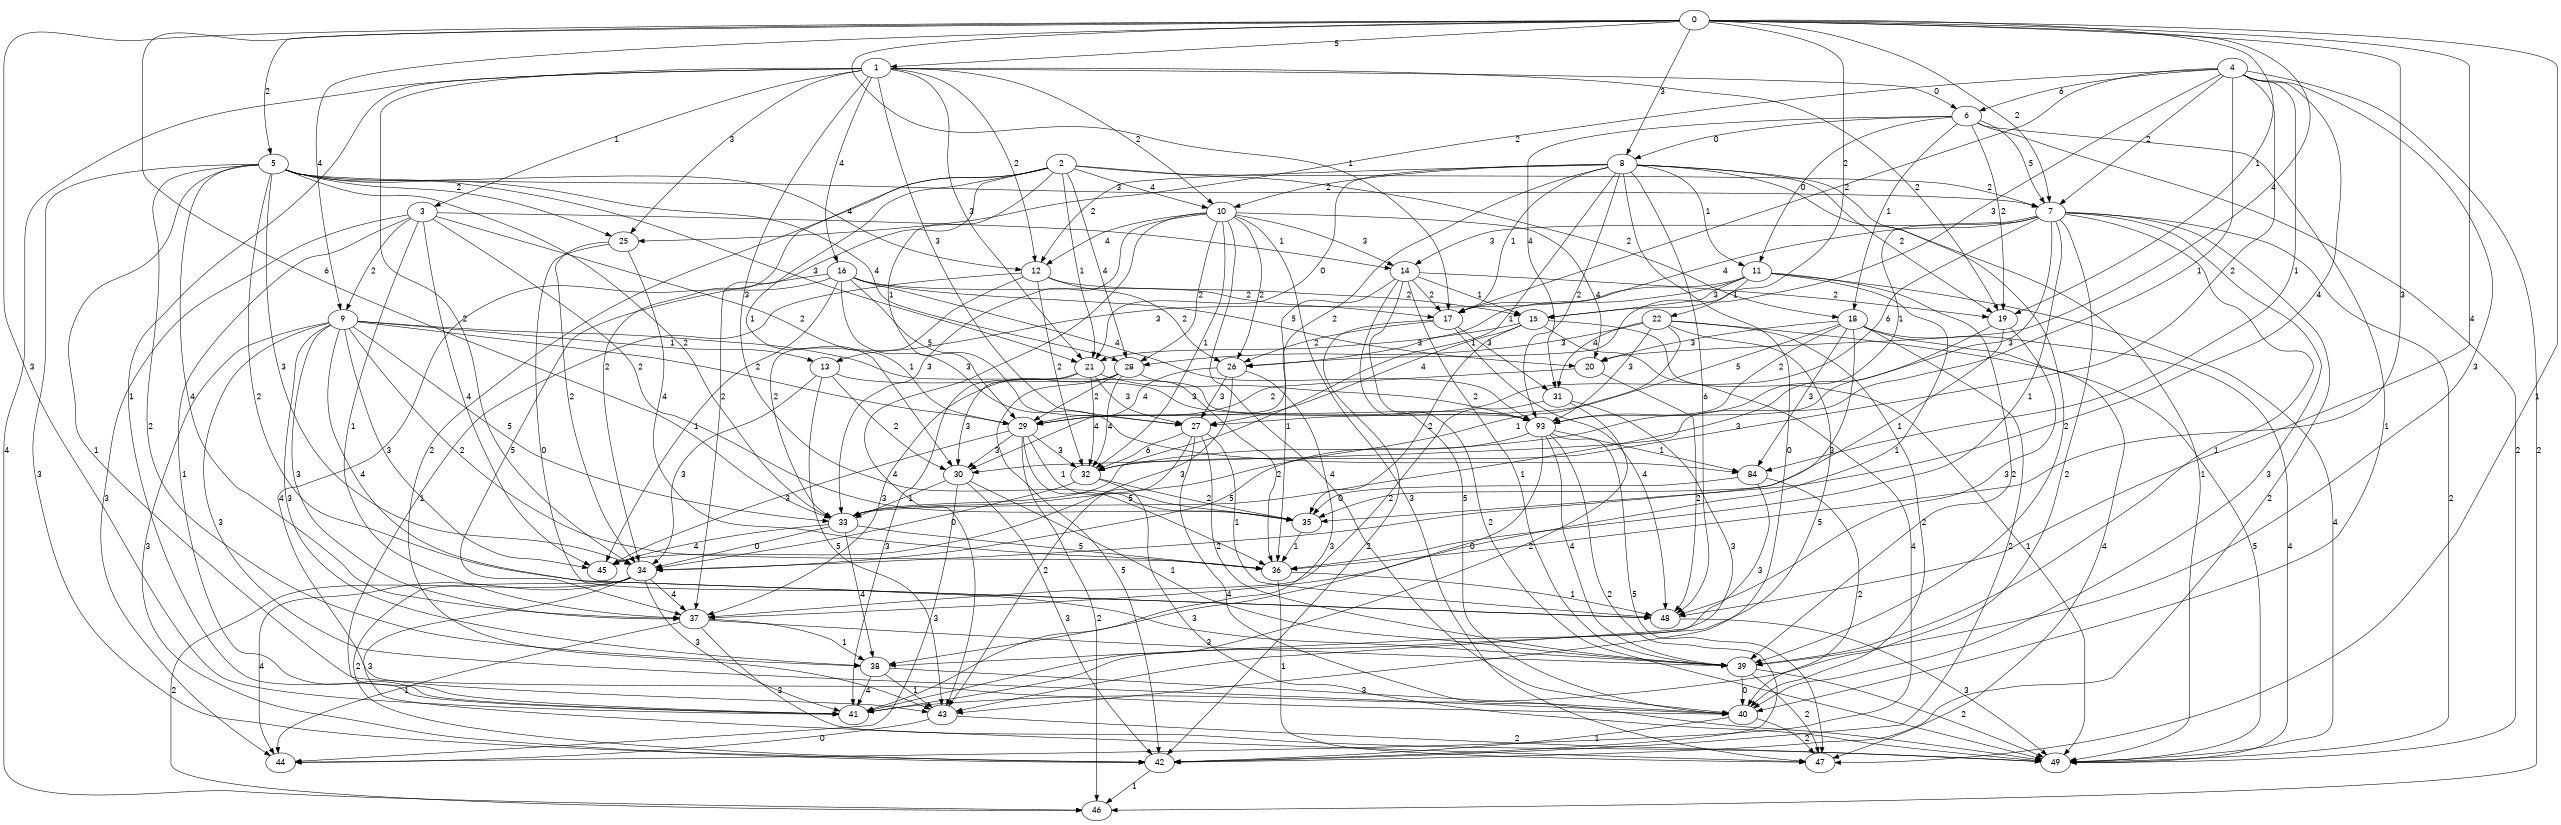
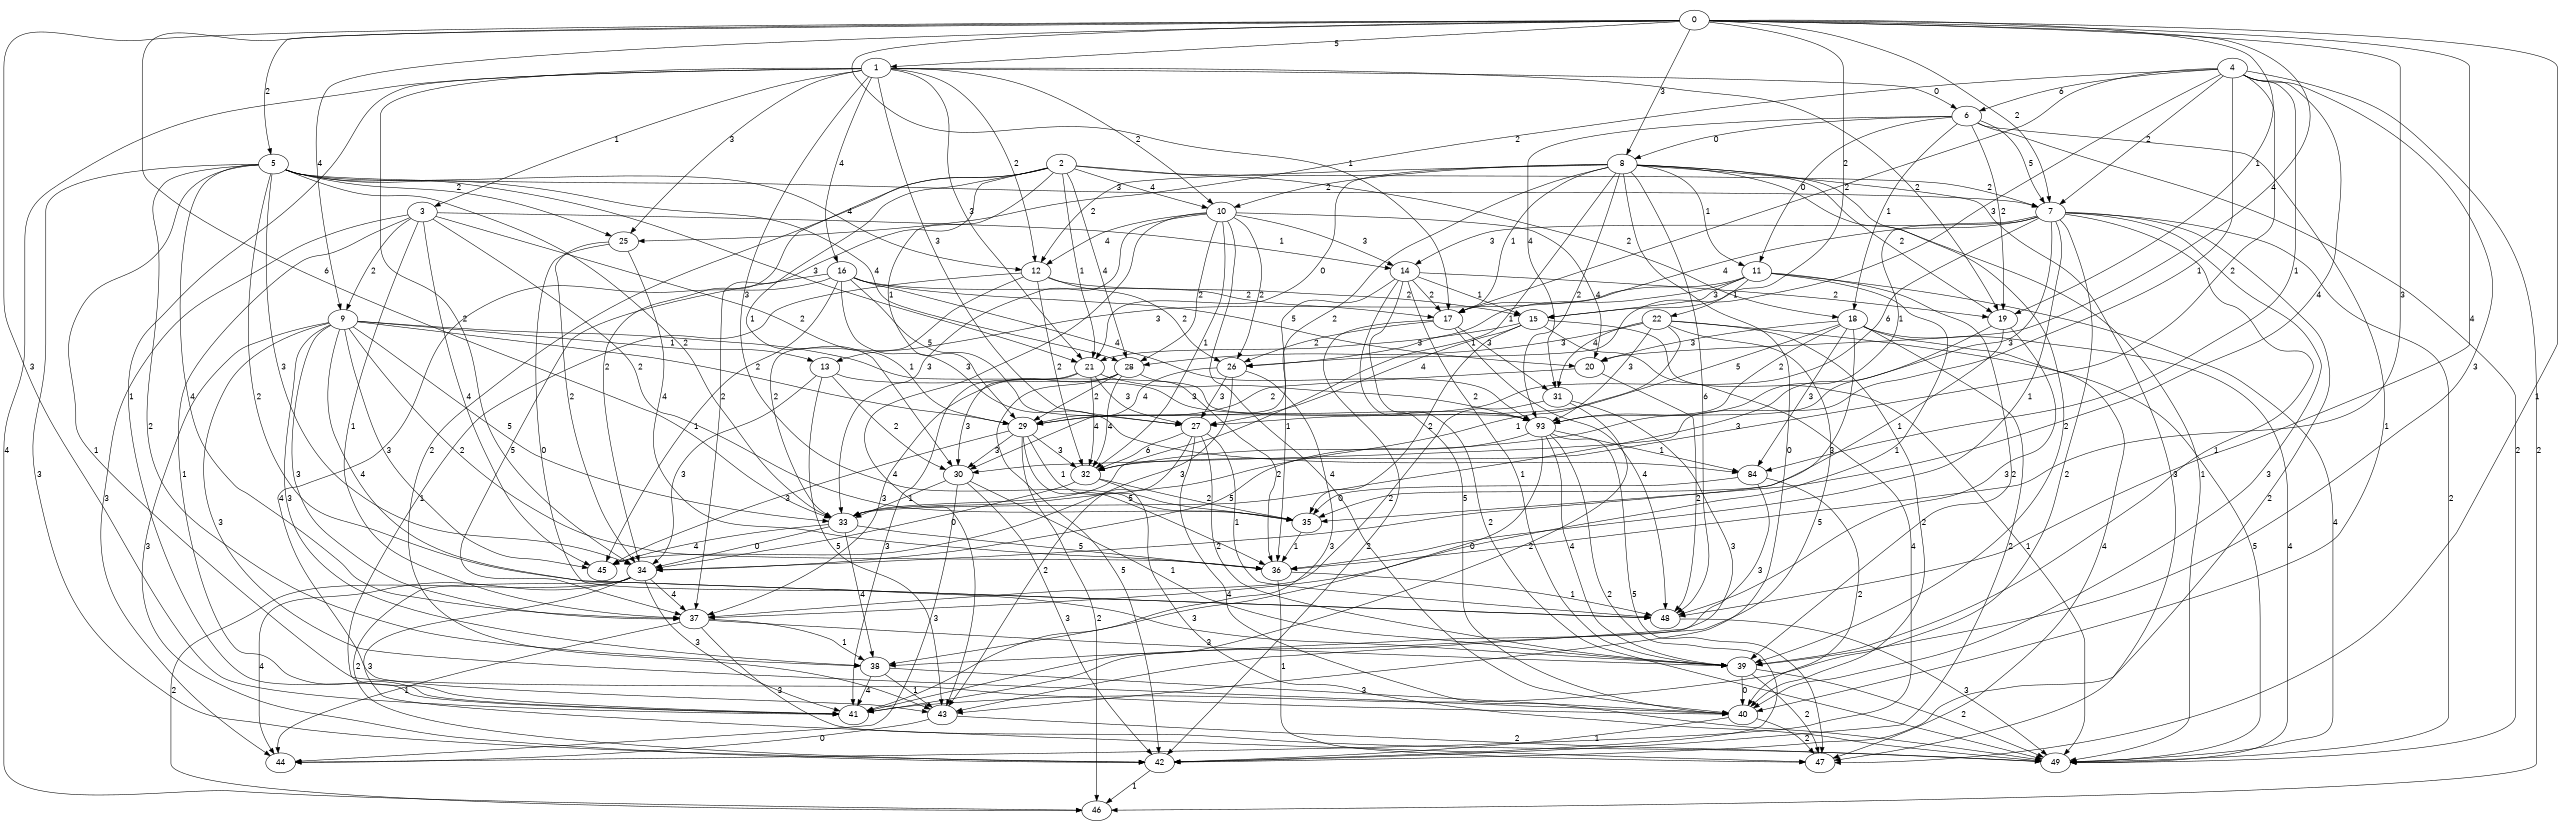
(1431, 561) -> (2141, 389)
